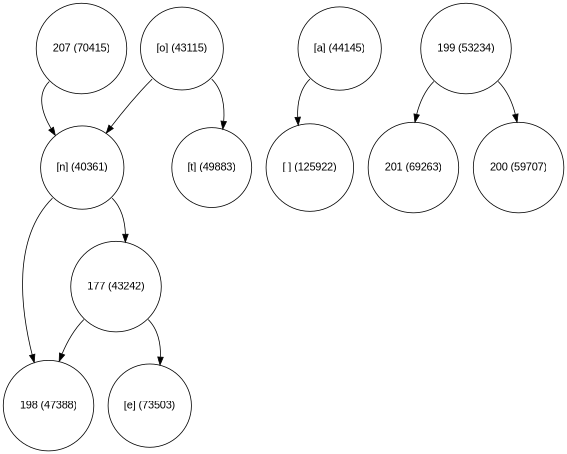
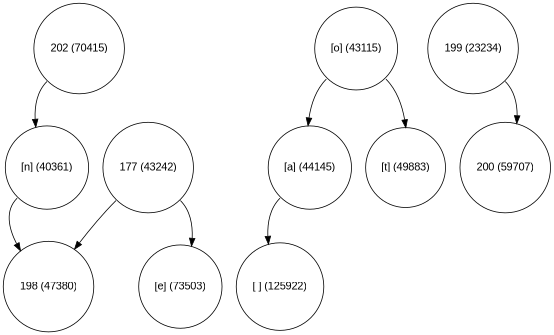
(81, 49) -> (79, 49)
(466, 49) -> (473, 49)
(131, 102) -> (315, 97)
(413, 168) -> none
(122, 215) -> none
(49, 406) -> (49, 287)
